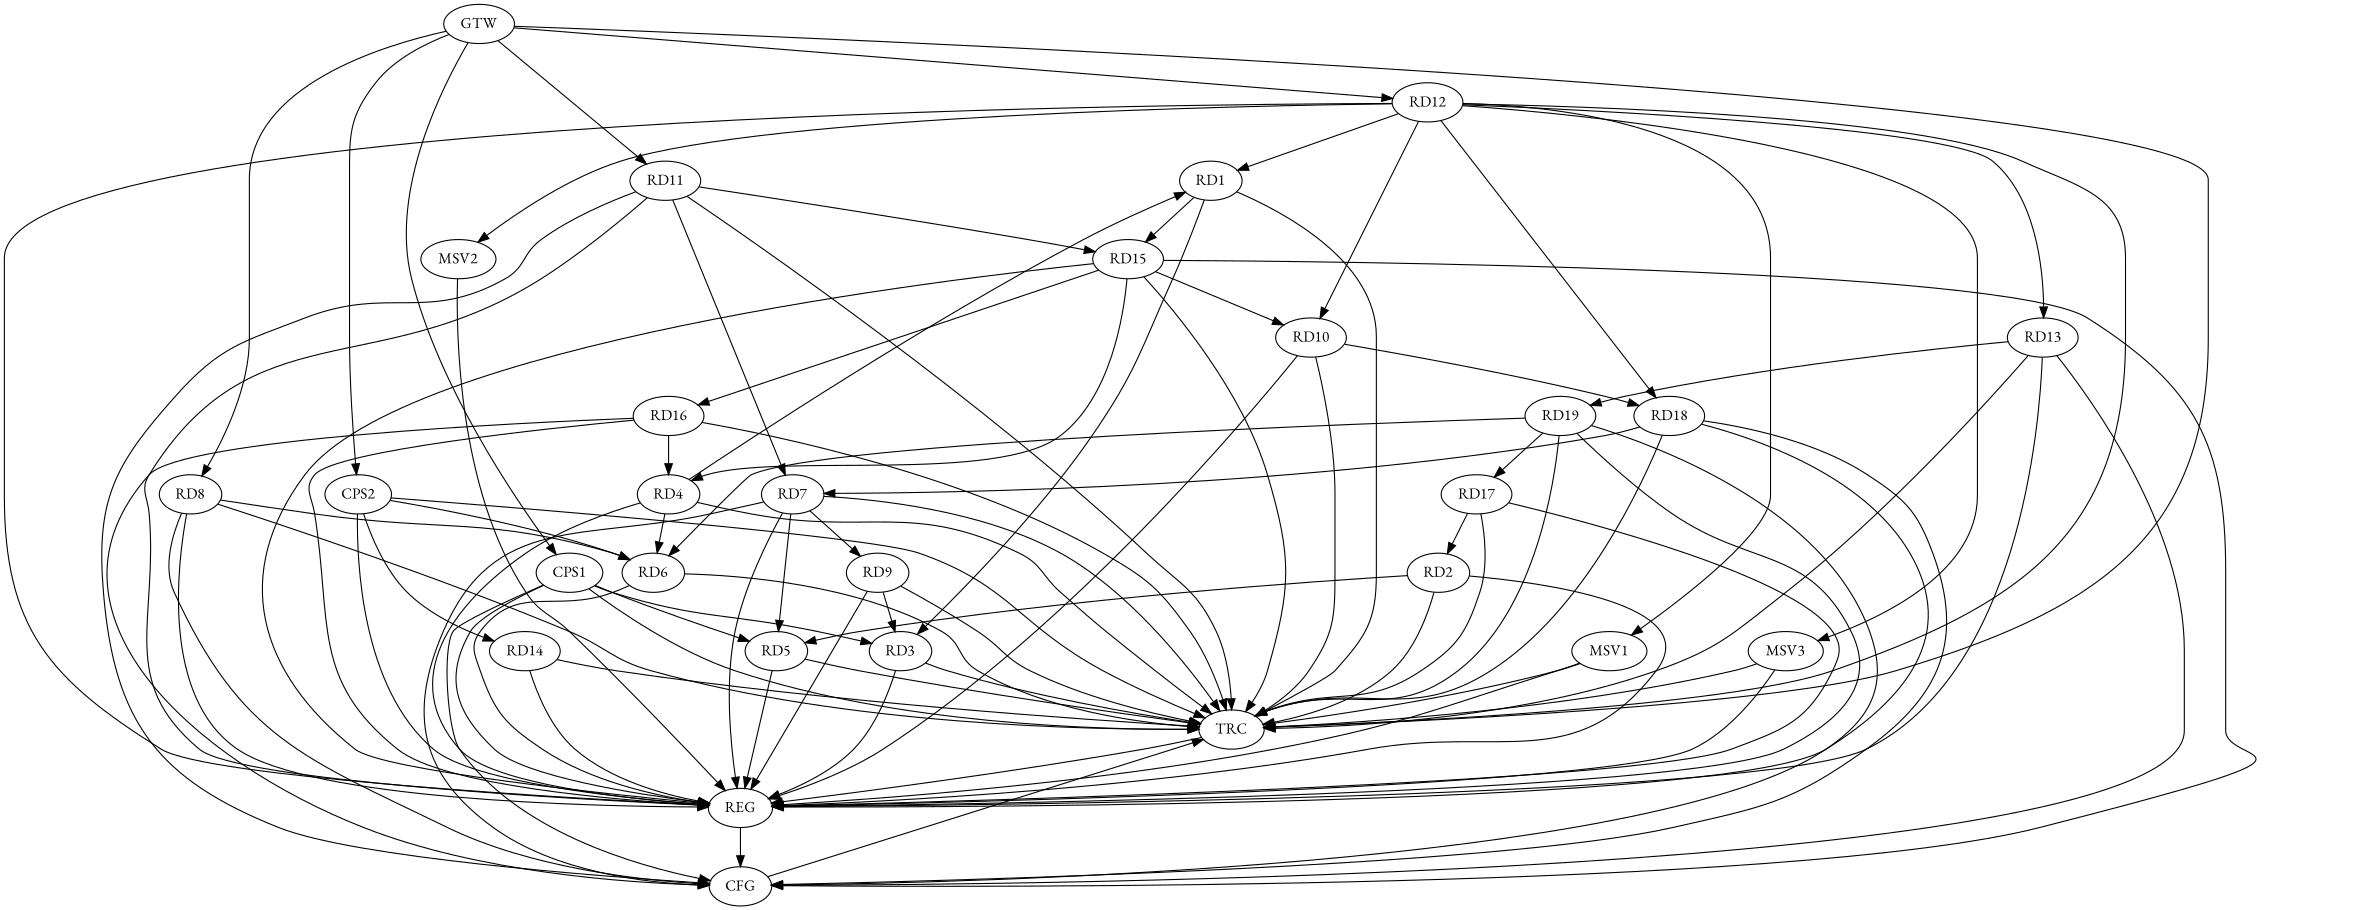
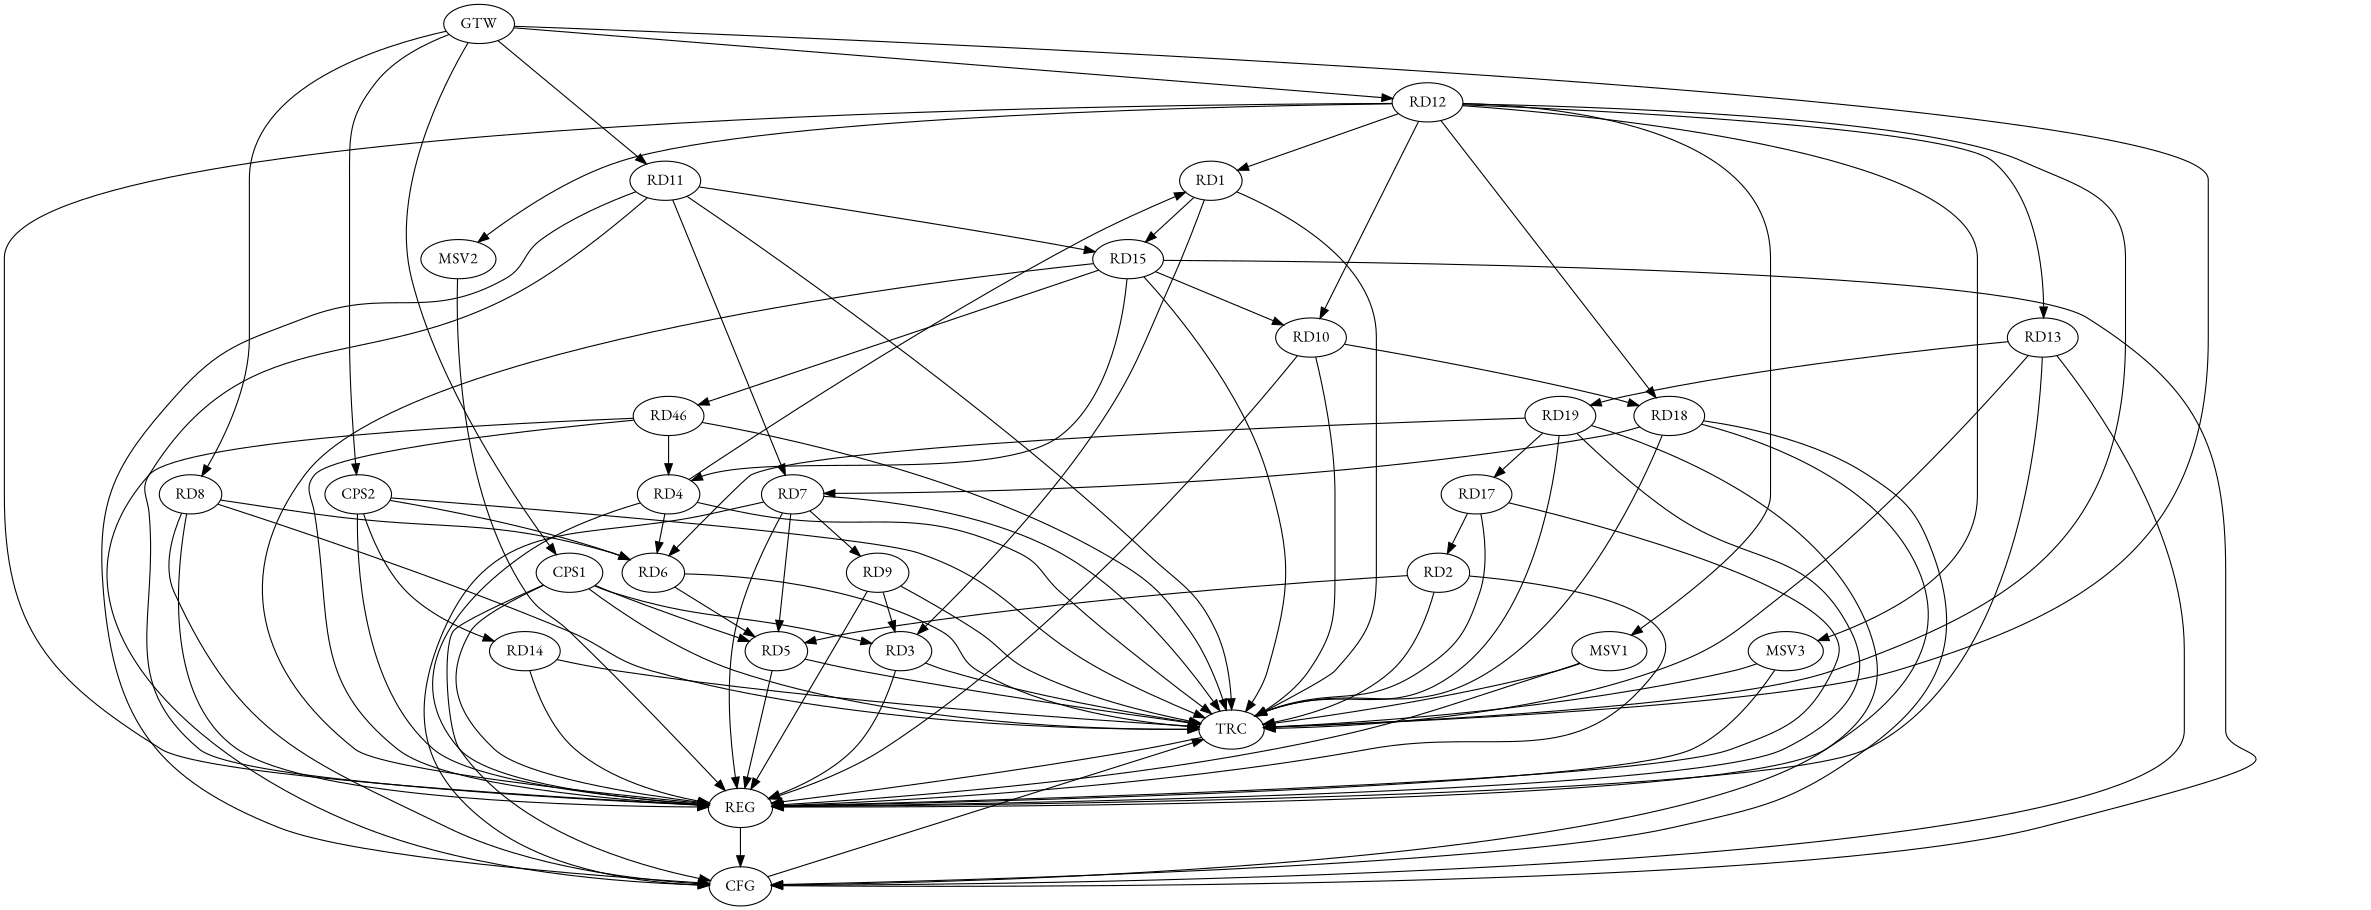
(669, 416) -> (669, 416)
(493, 701) -> (707, 607)
